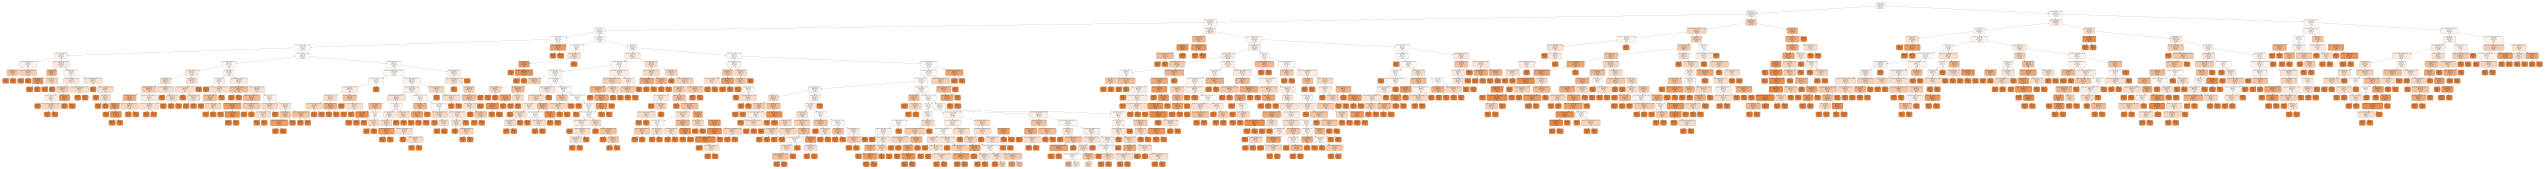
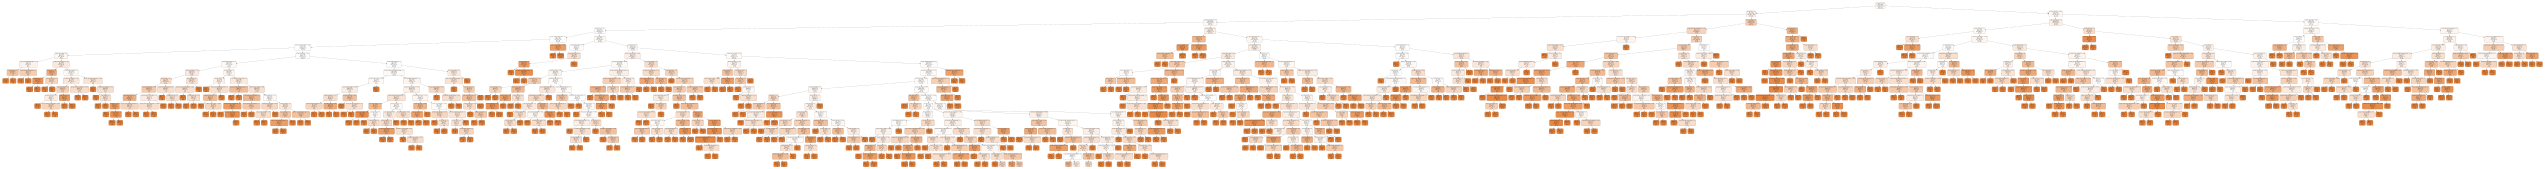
(228, 123) -> none
